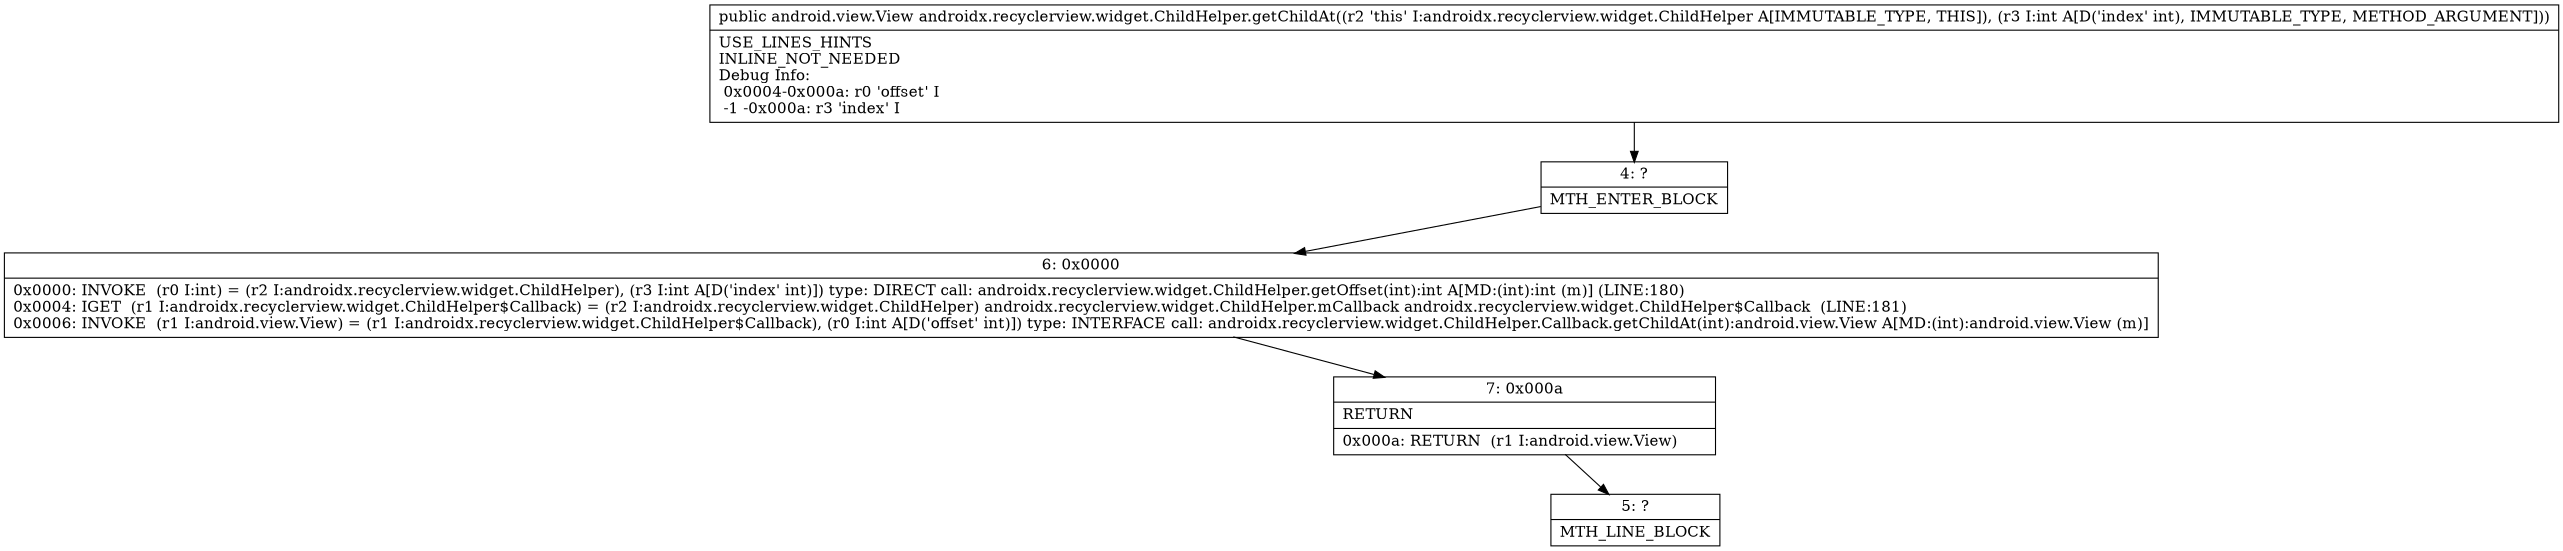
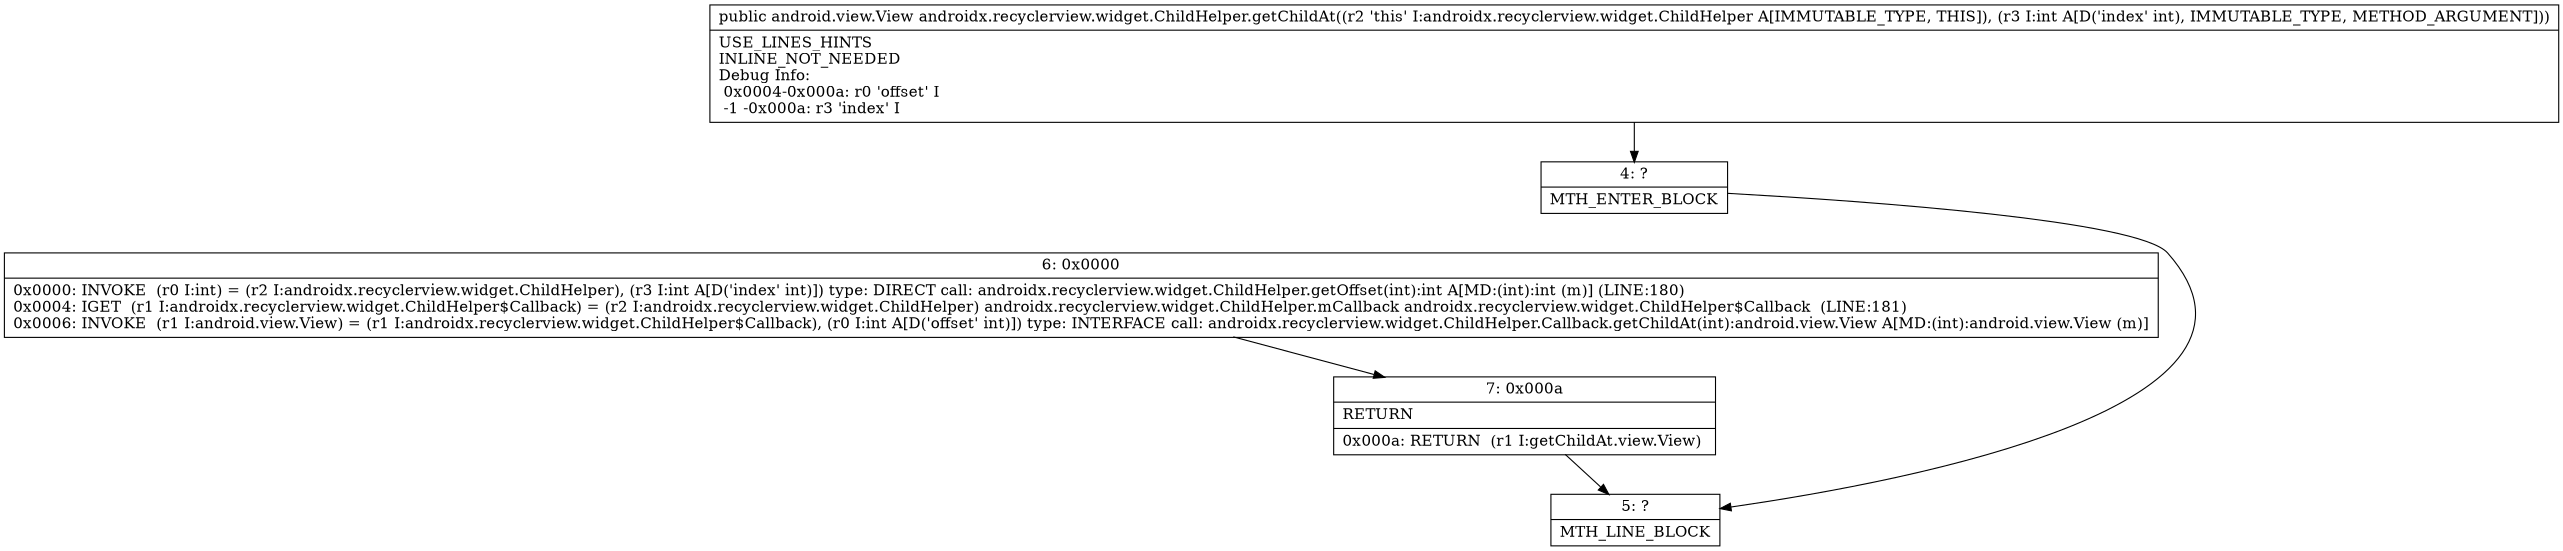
(1423, 229) -> (2192, 319)
(1513, 441) -> (1525, 441)
